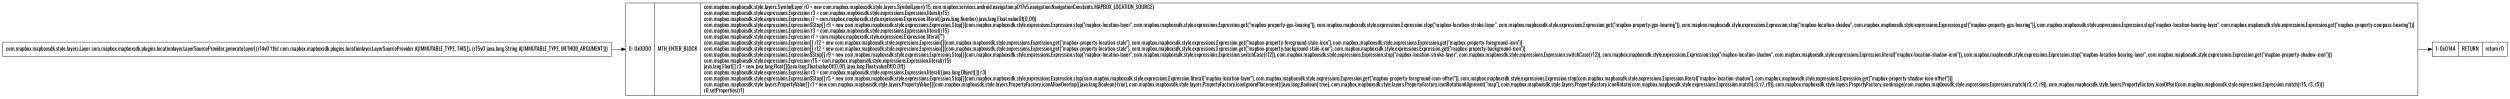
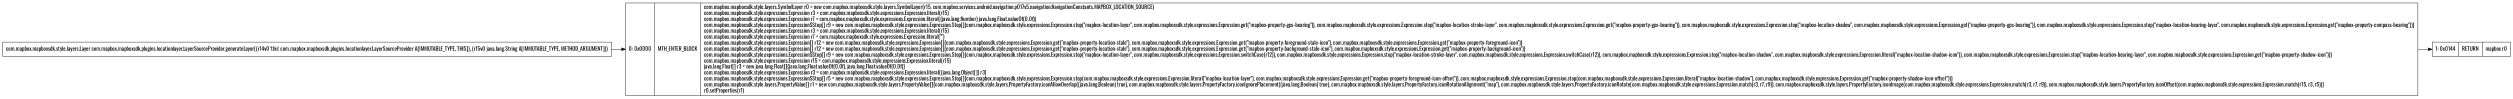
(2495, 49) -> (2496, 49)
